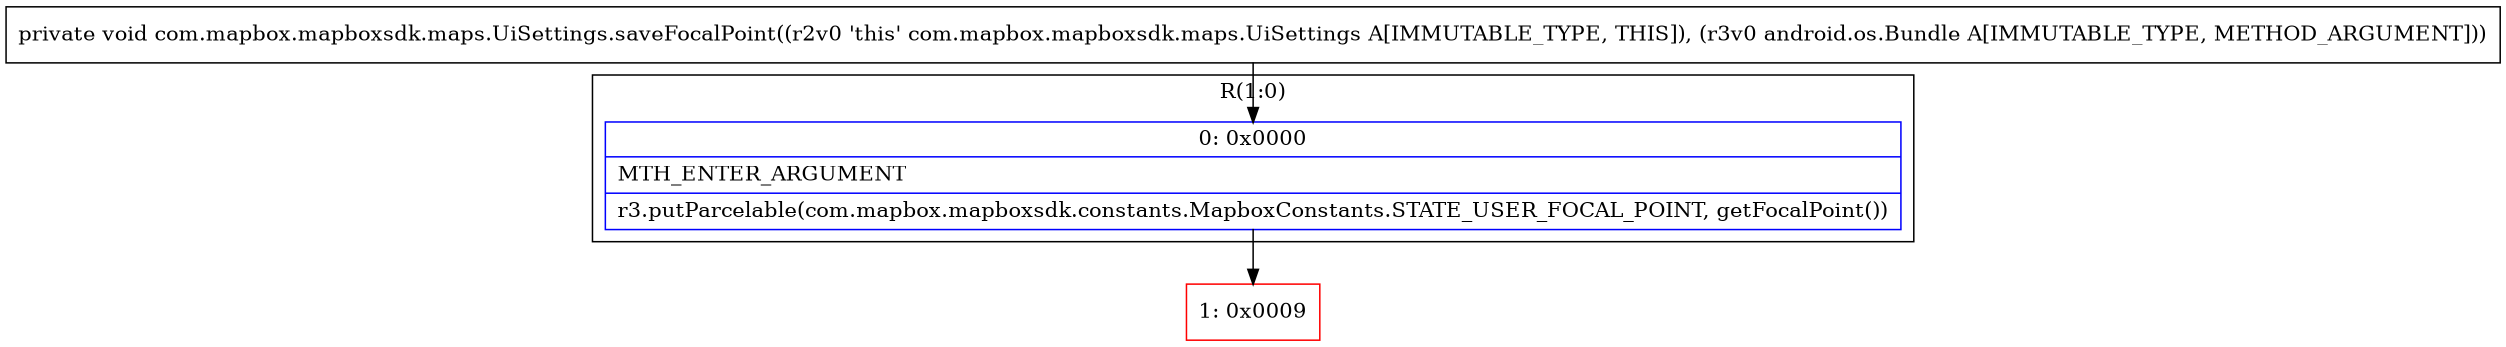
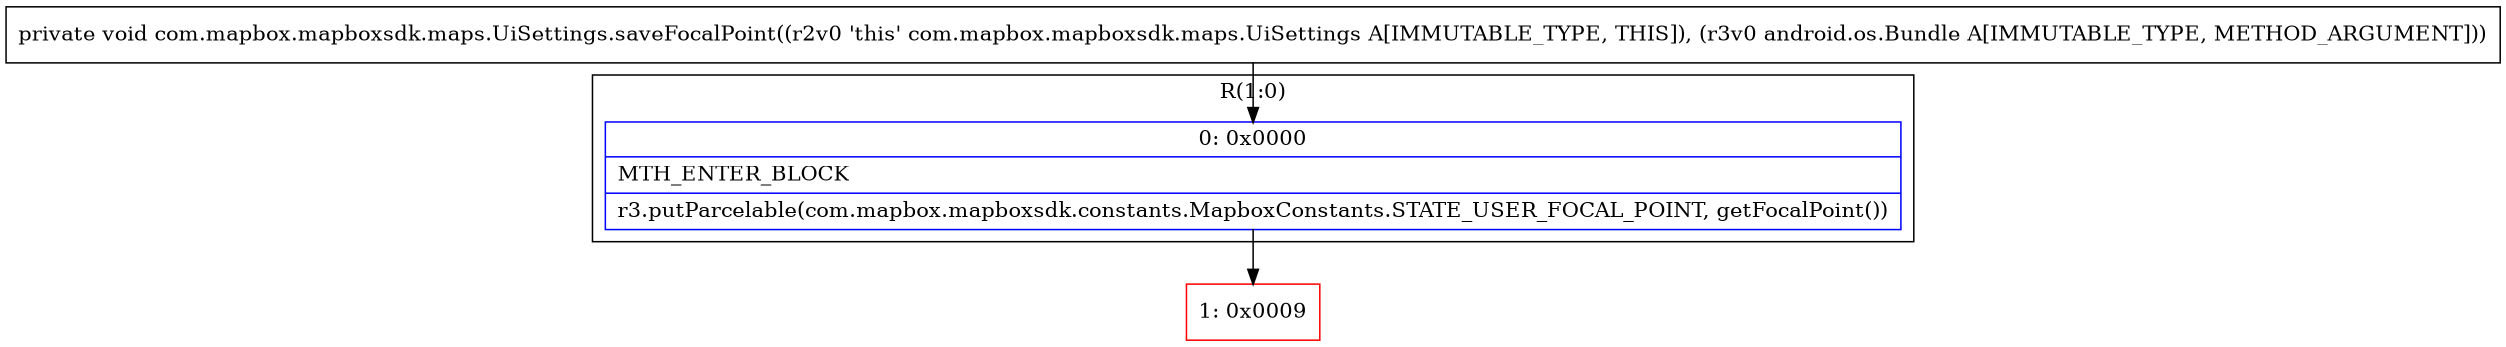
(762, 174) -> (734, 174)
